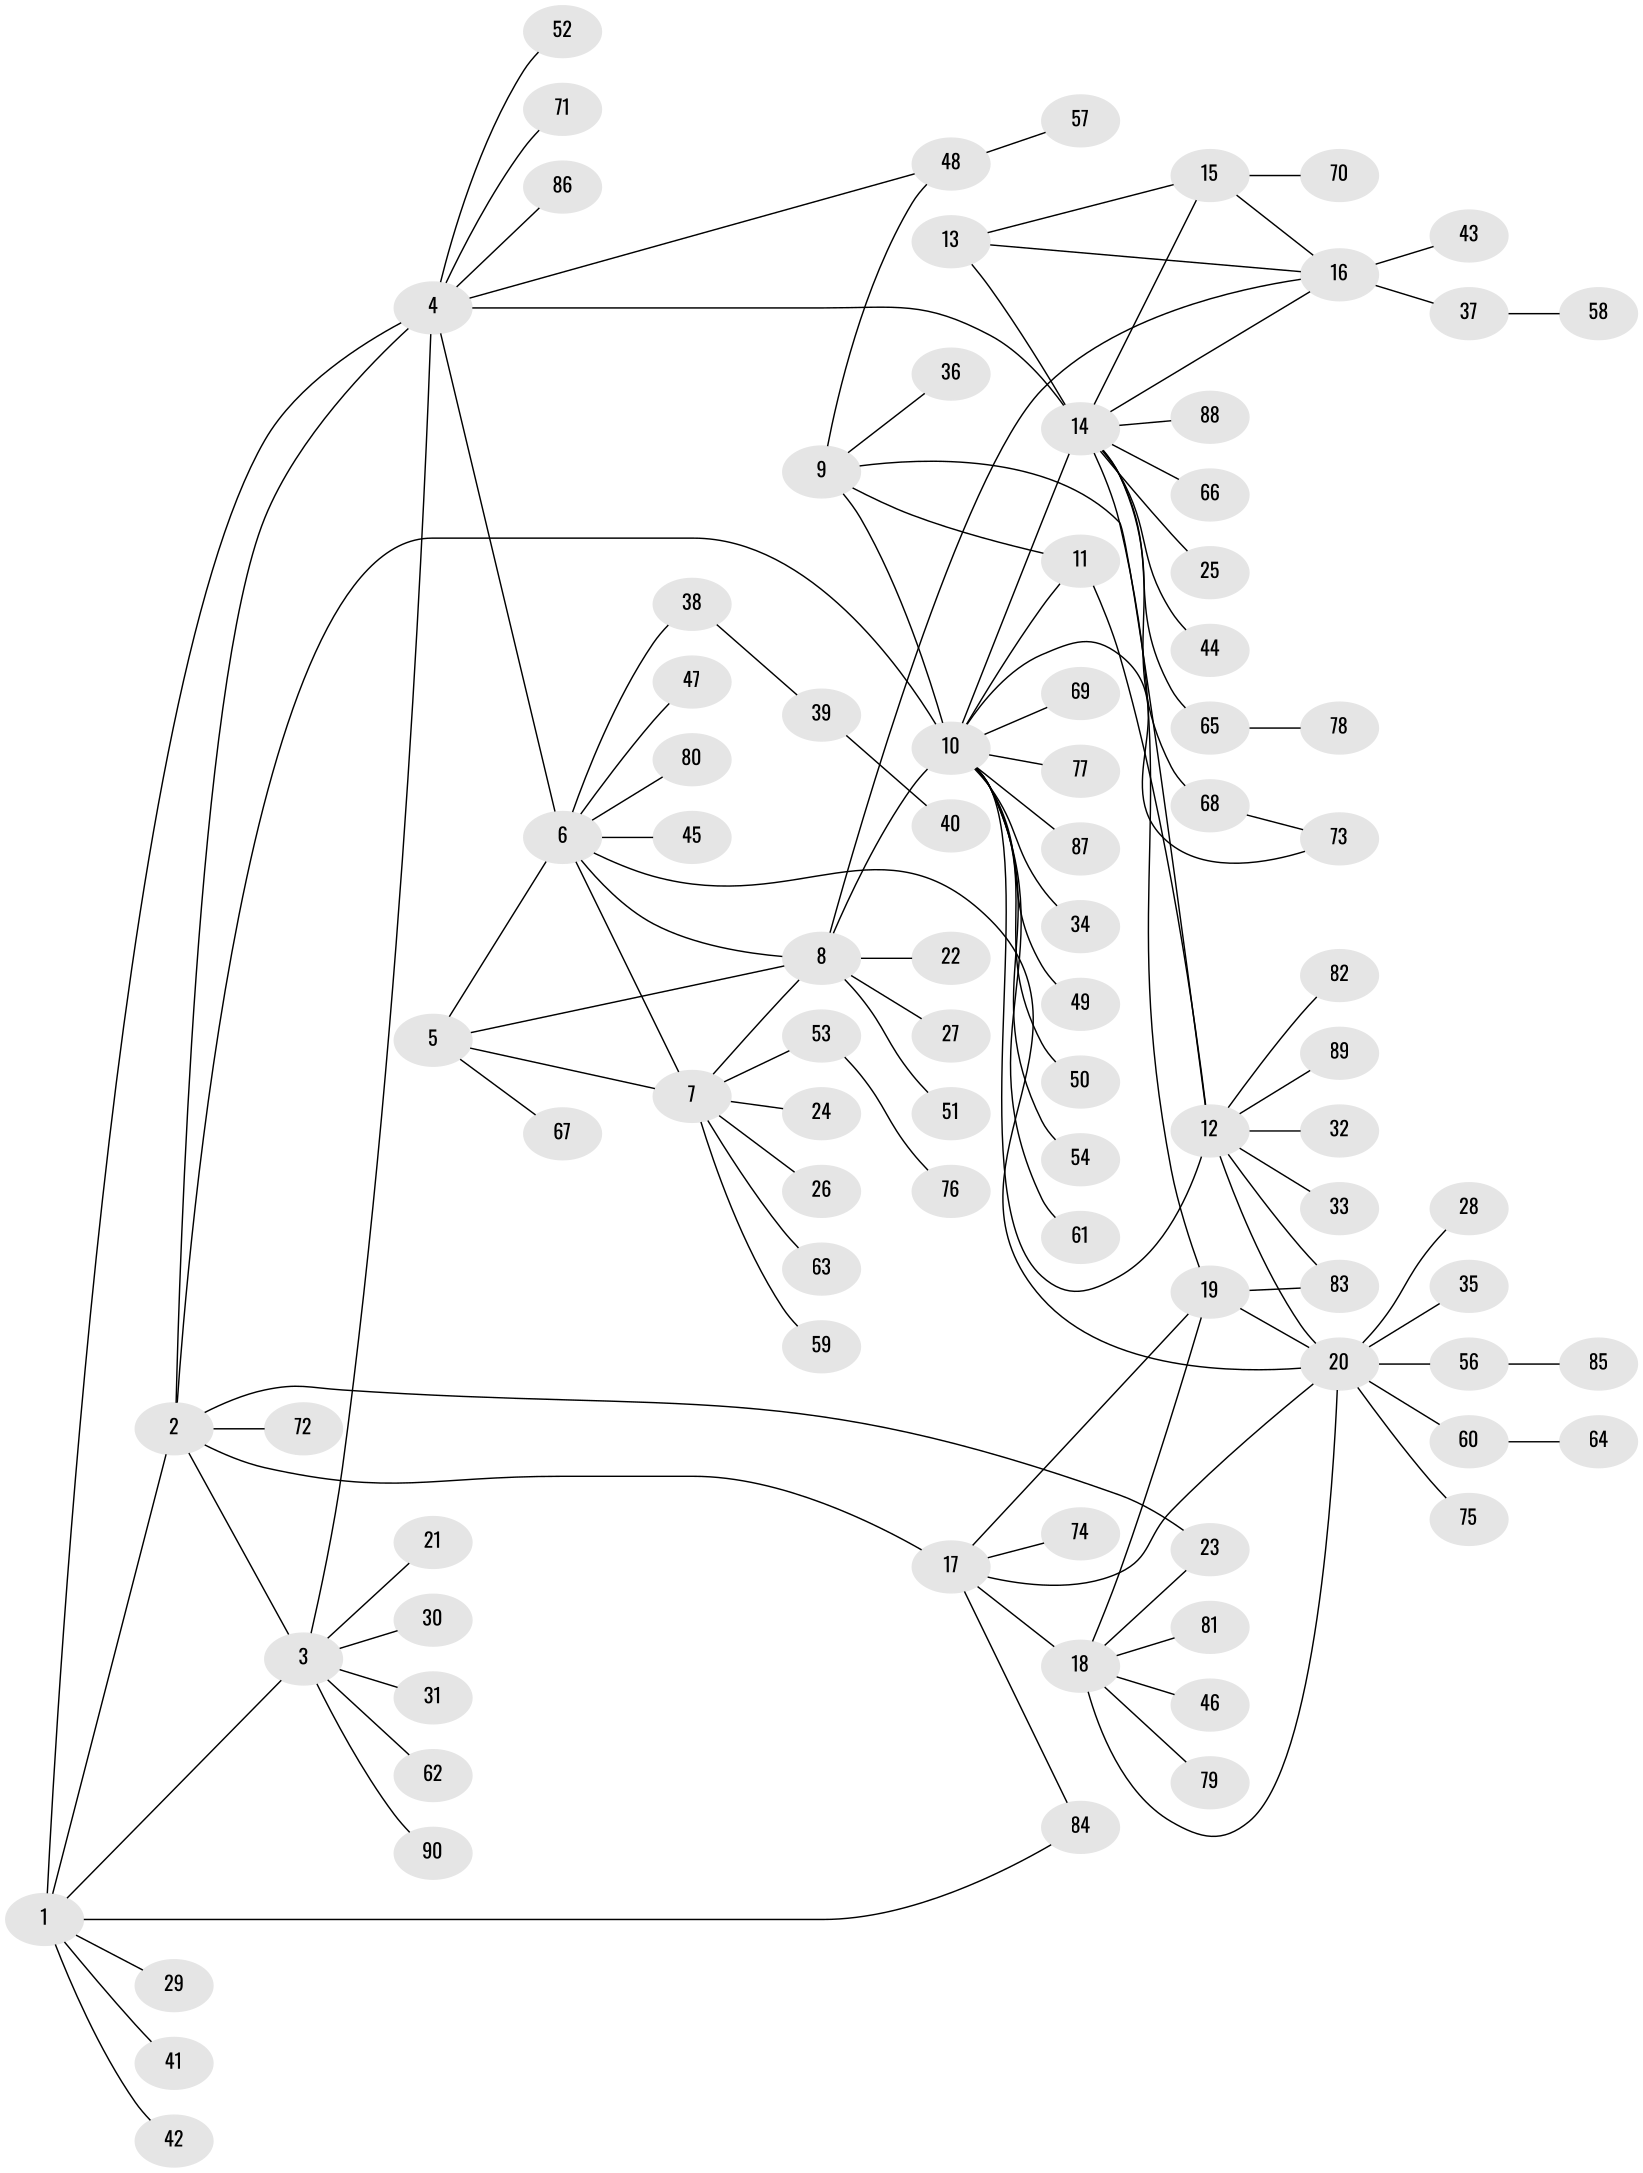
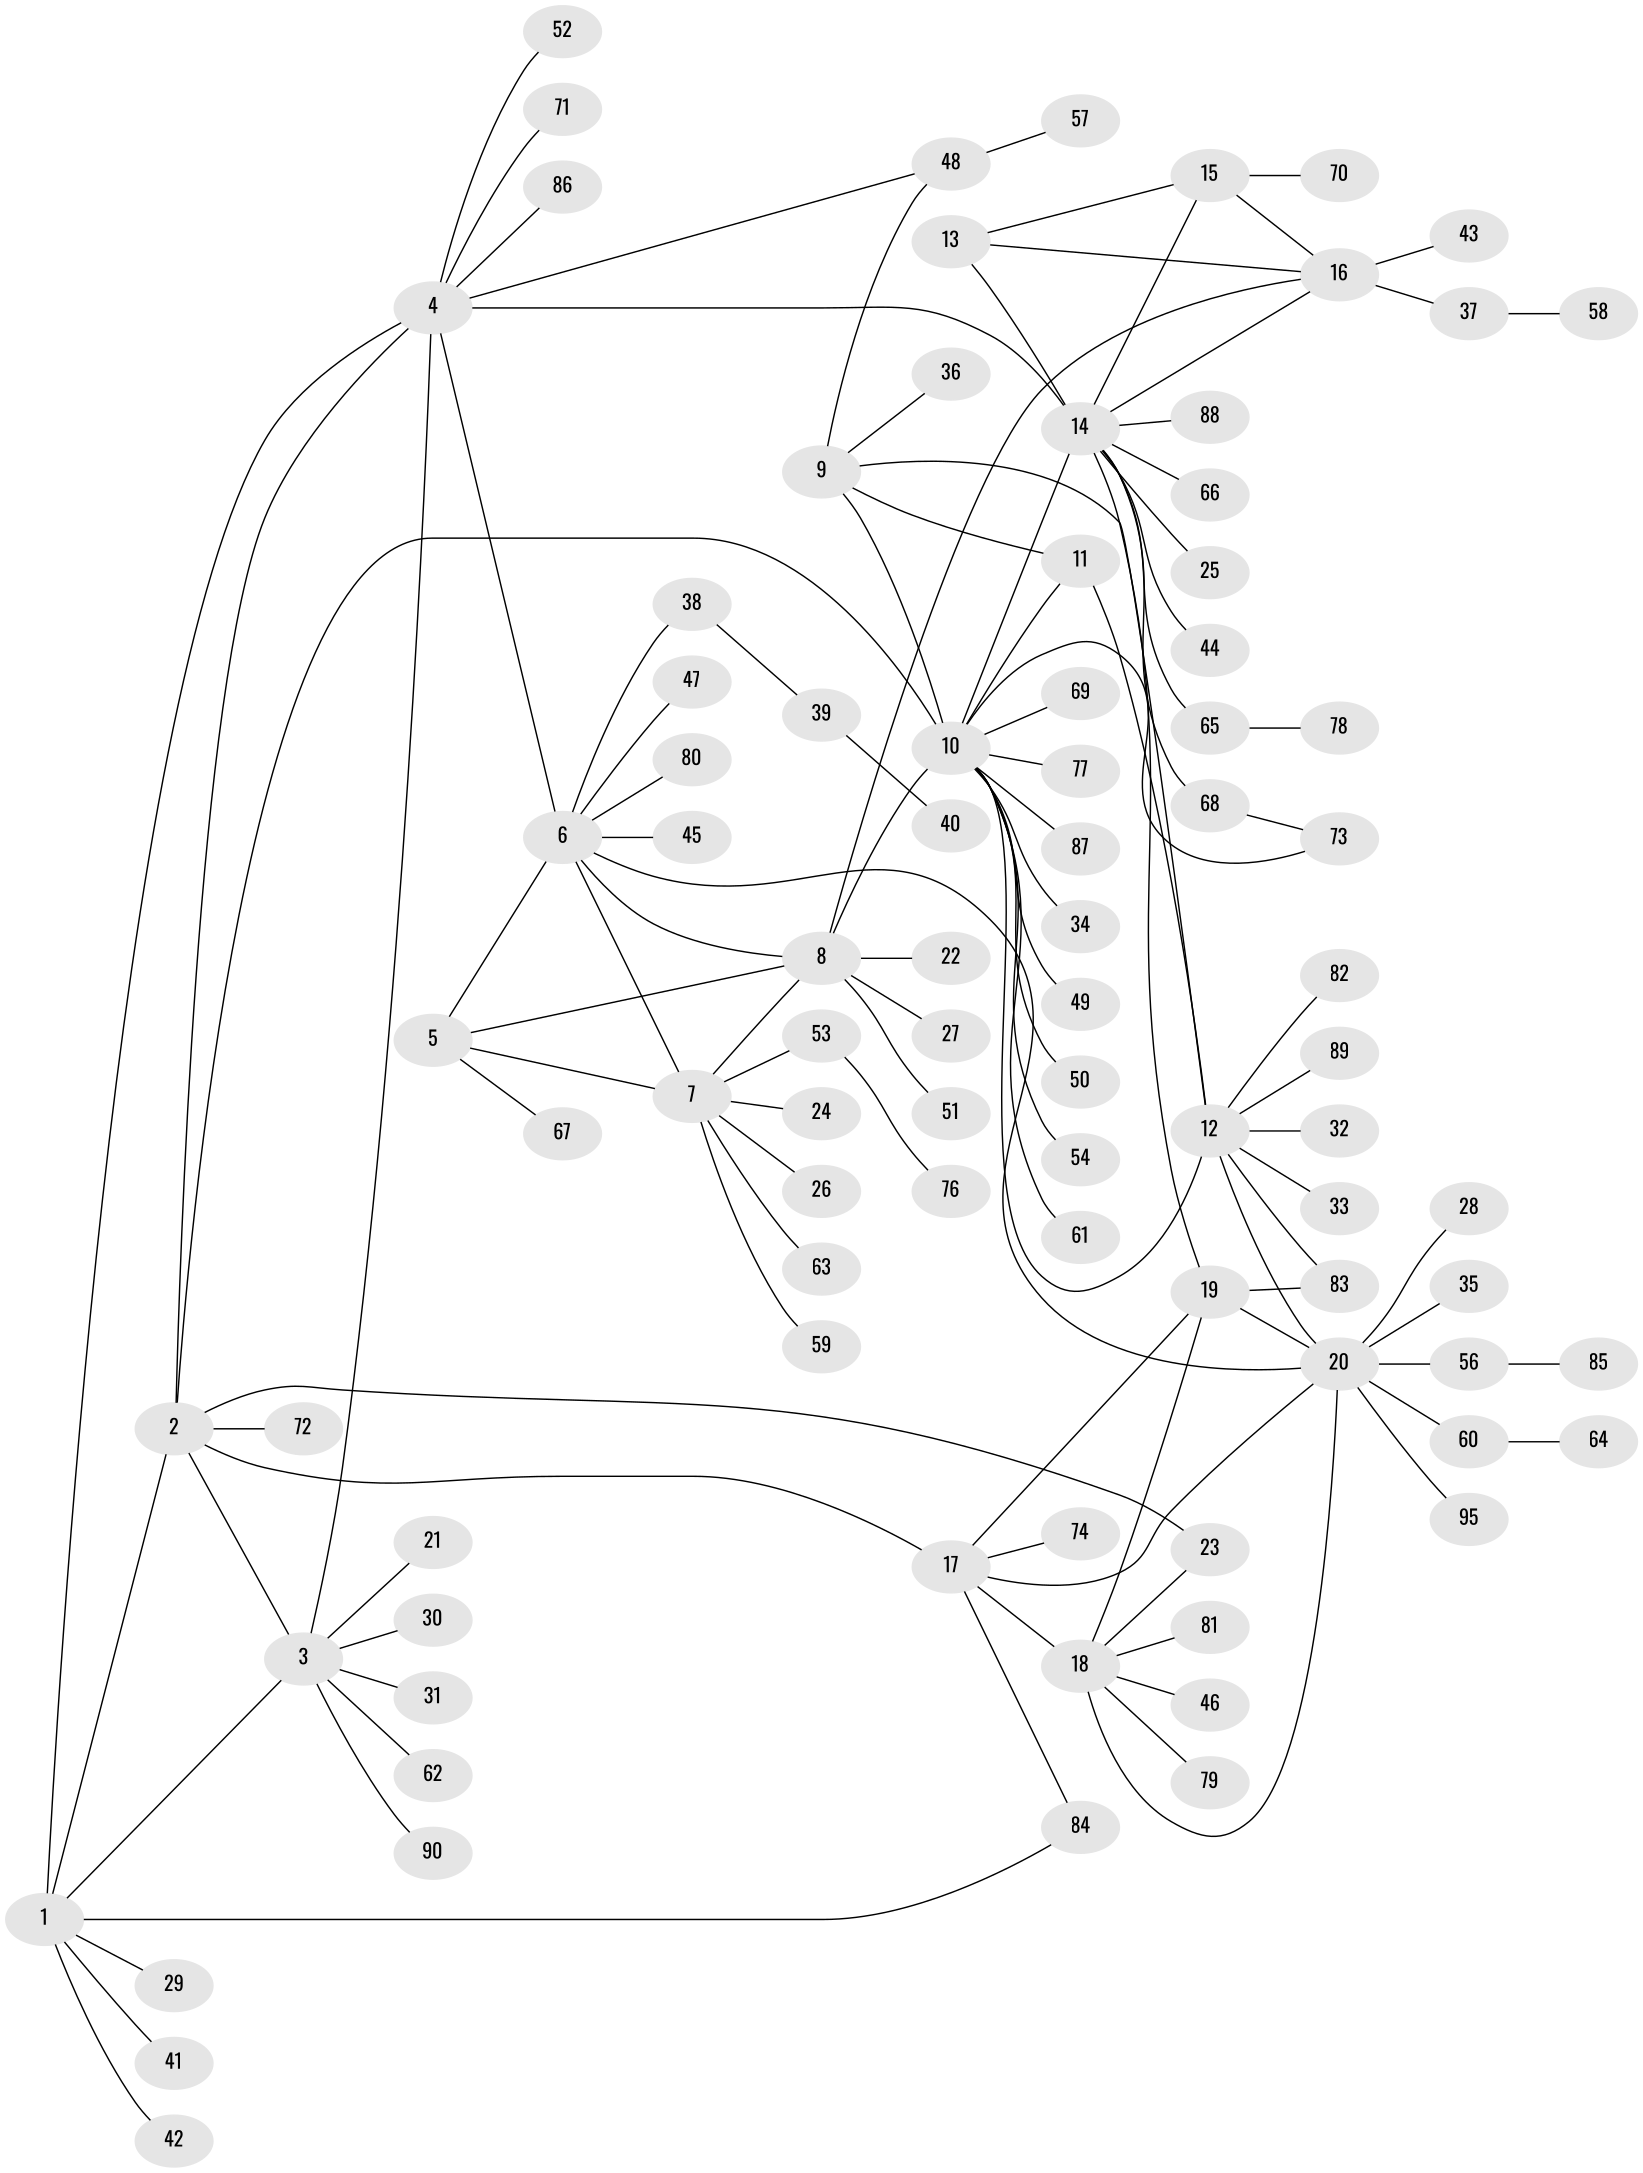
(1469, 1519) -> (1469, 1519)
